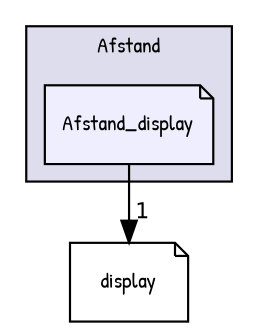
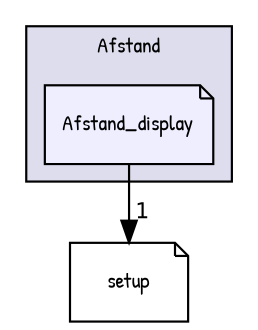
(129, 282) -> (129, 282)
